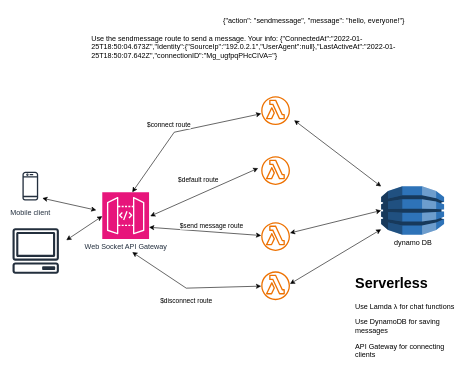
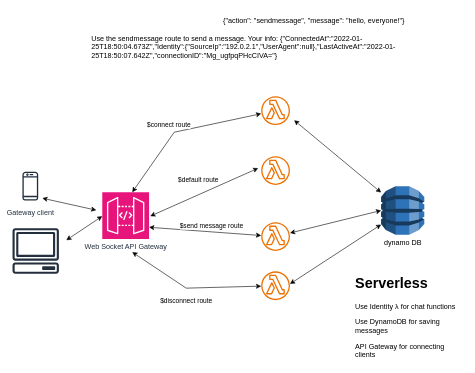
(413, 211) -> (403, 211)
(31, 213) -> (31, 213)
(409, 306) -> (409, 306)
